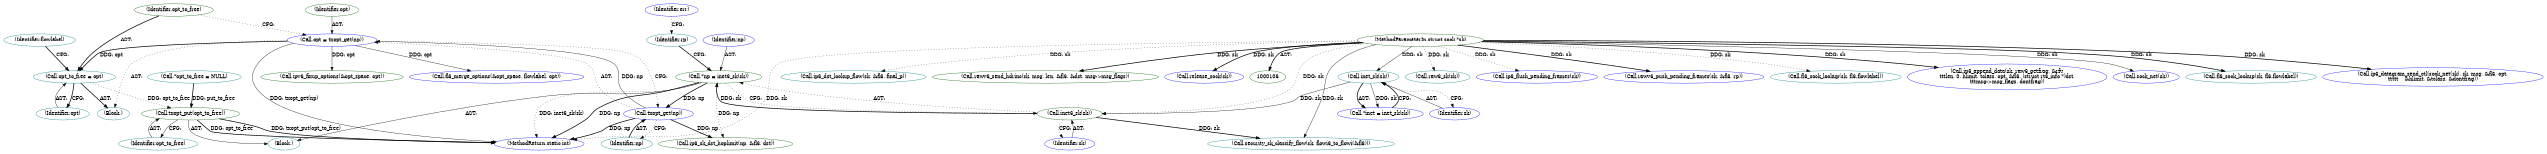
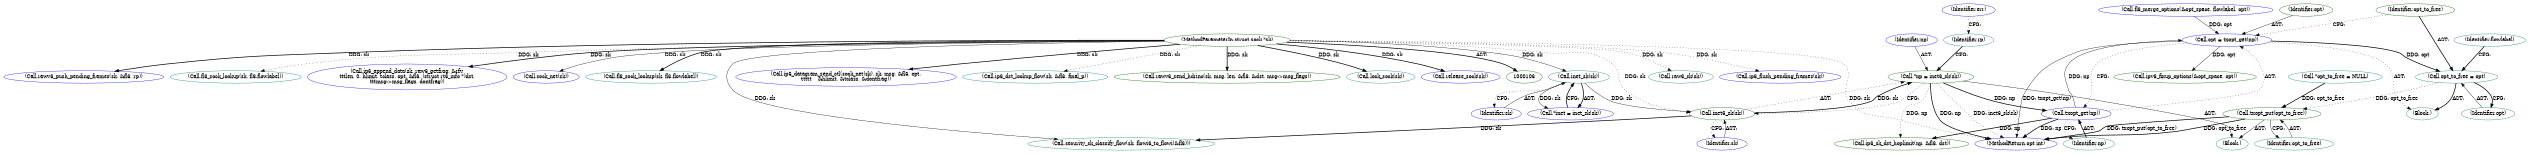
(411, 58) -> (2205, 24)
none -> (1381, 77)
(214, 99) -> (2323, 99)
(539, 144) -> (2016, 144)
